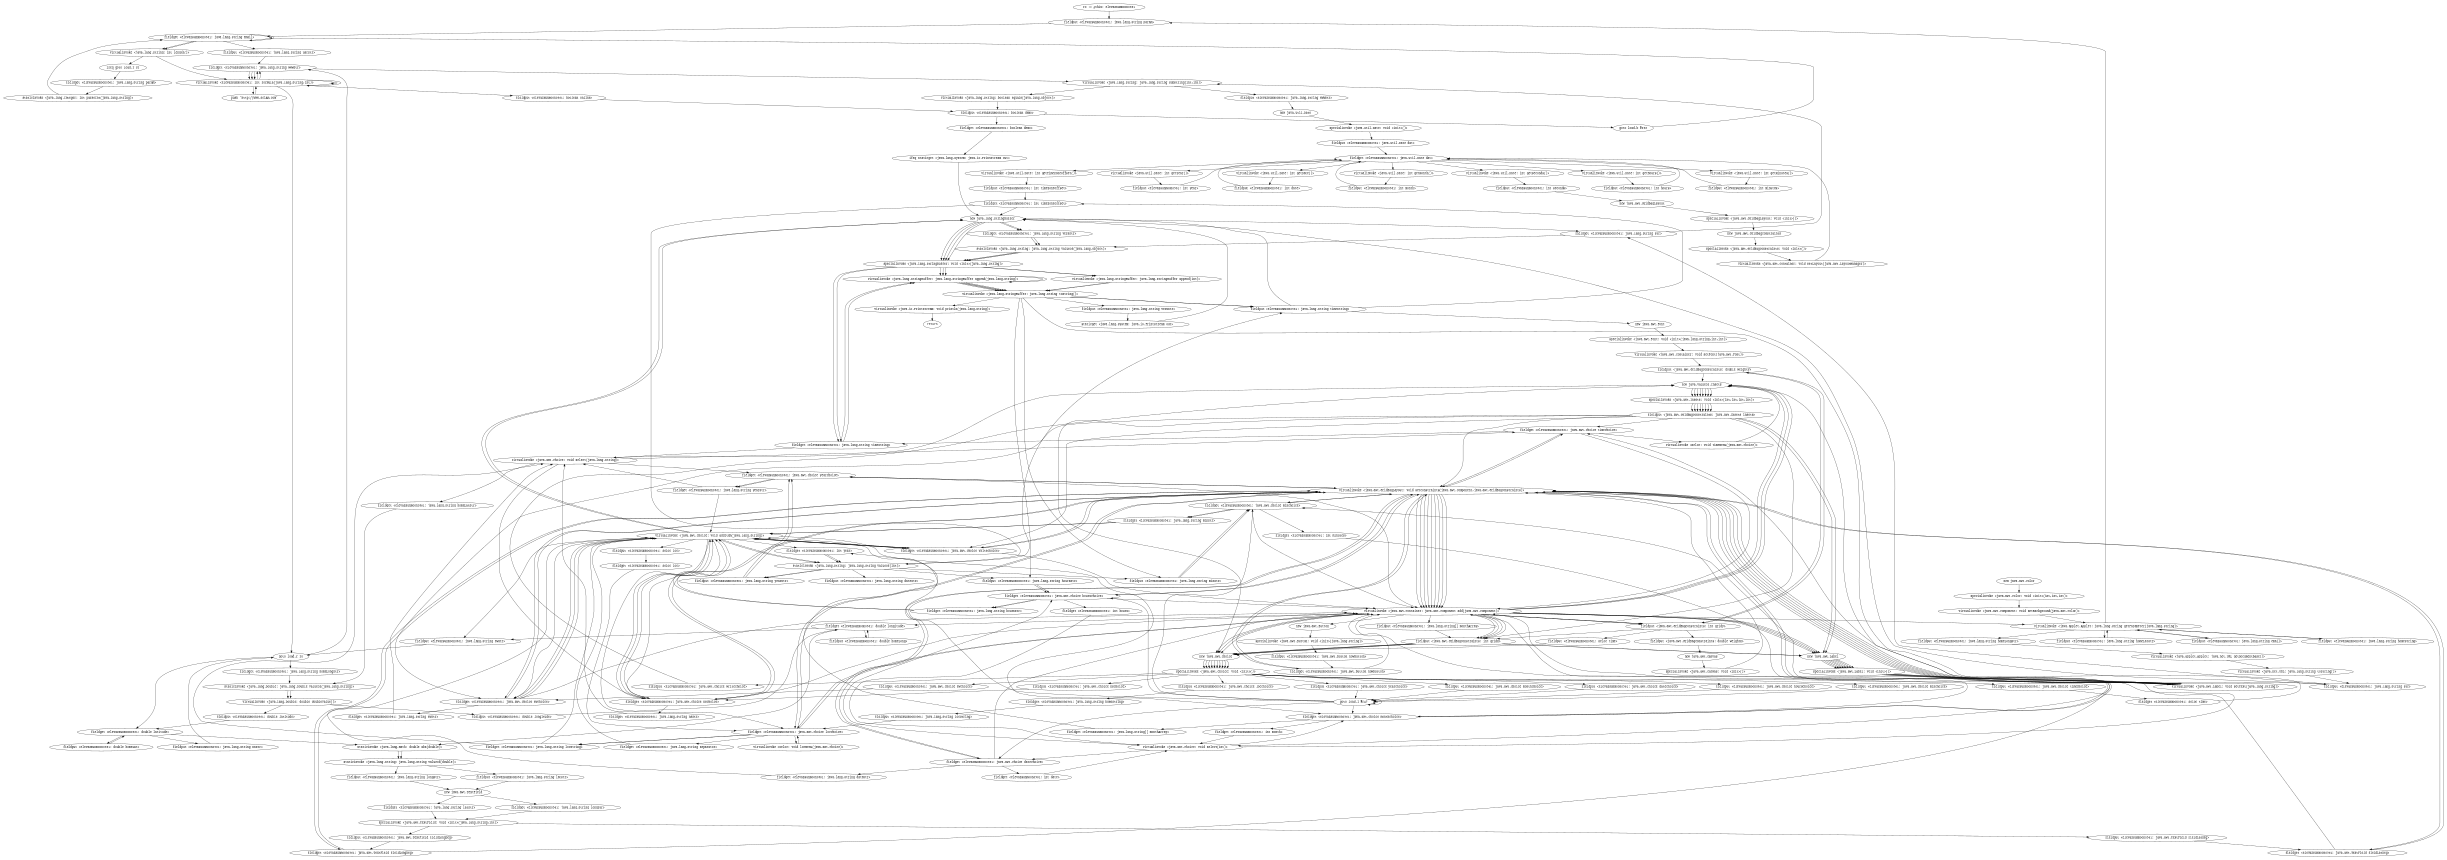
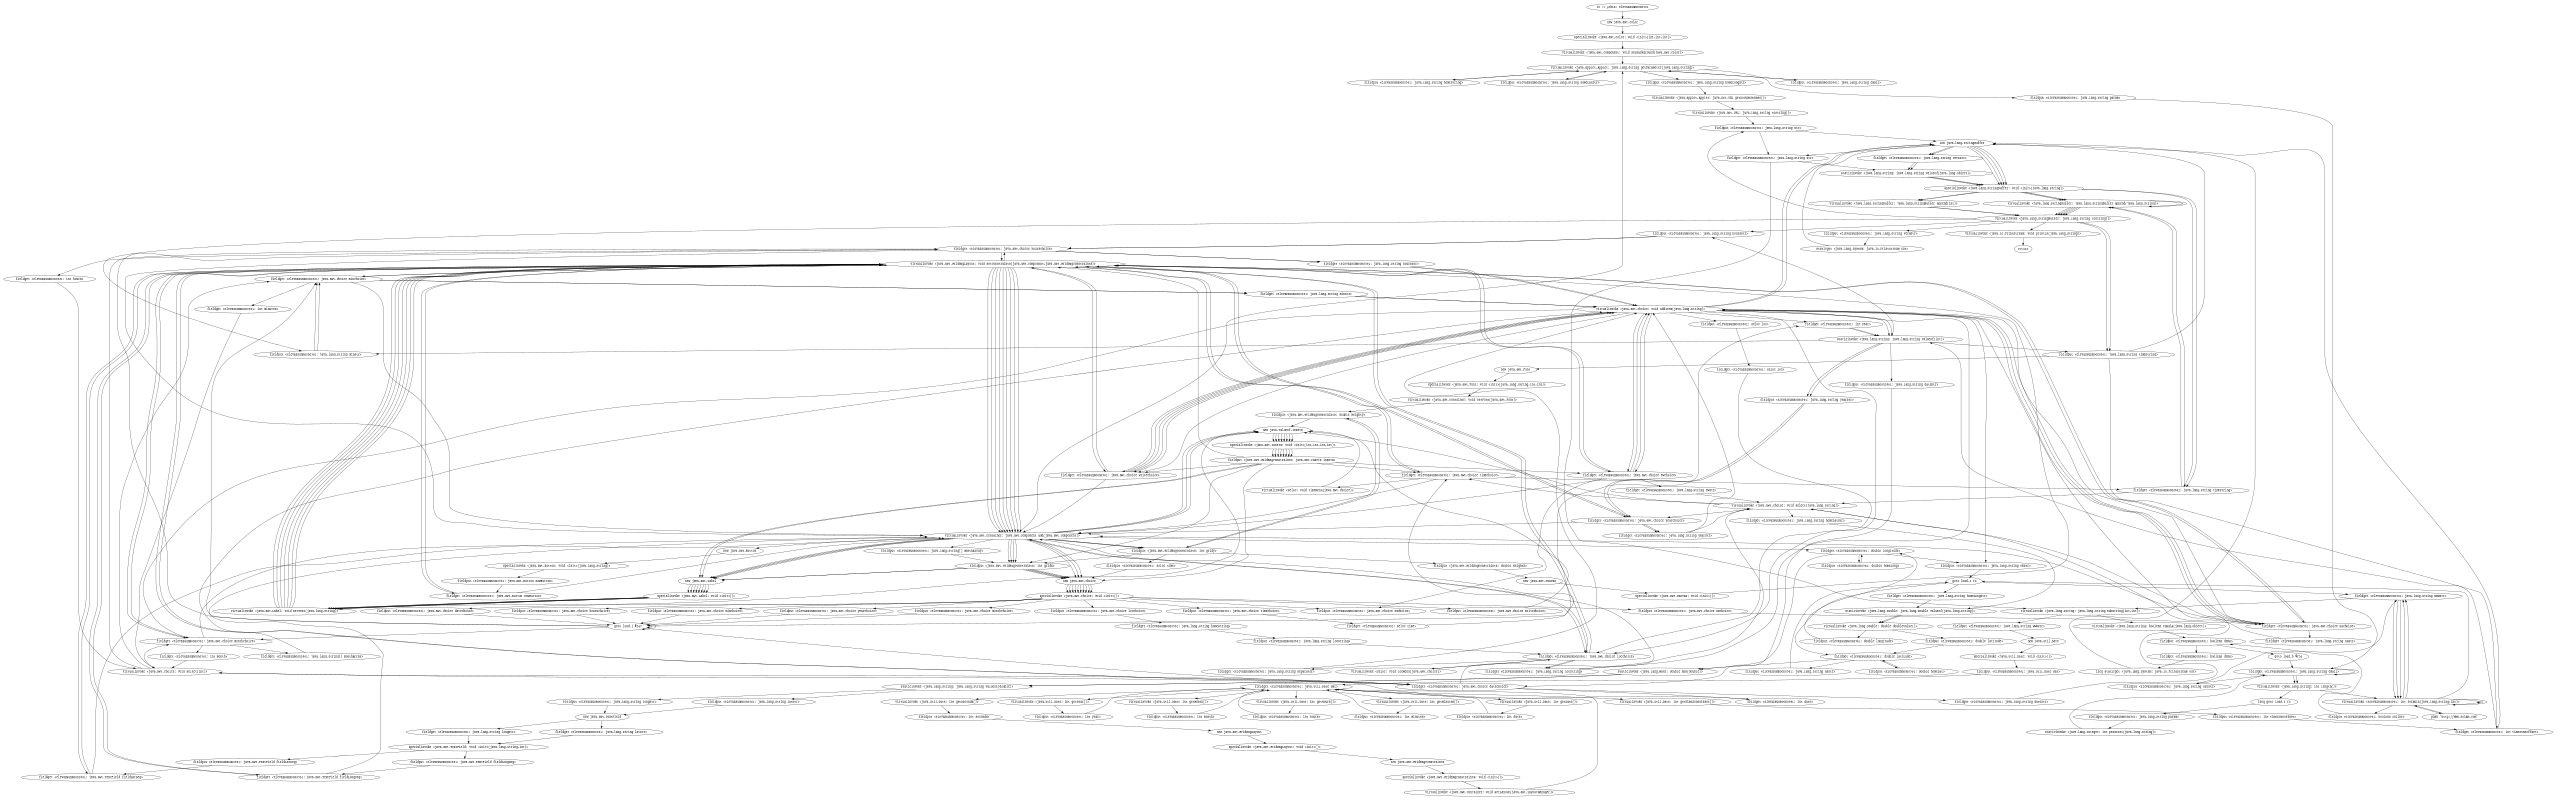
(1109, 14) -> (1623, 14)
none -> (1786, 599)
(715, 694) -> (1526, 574)
